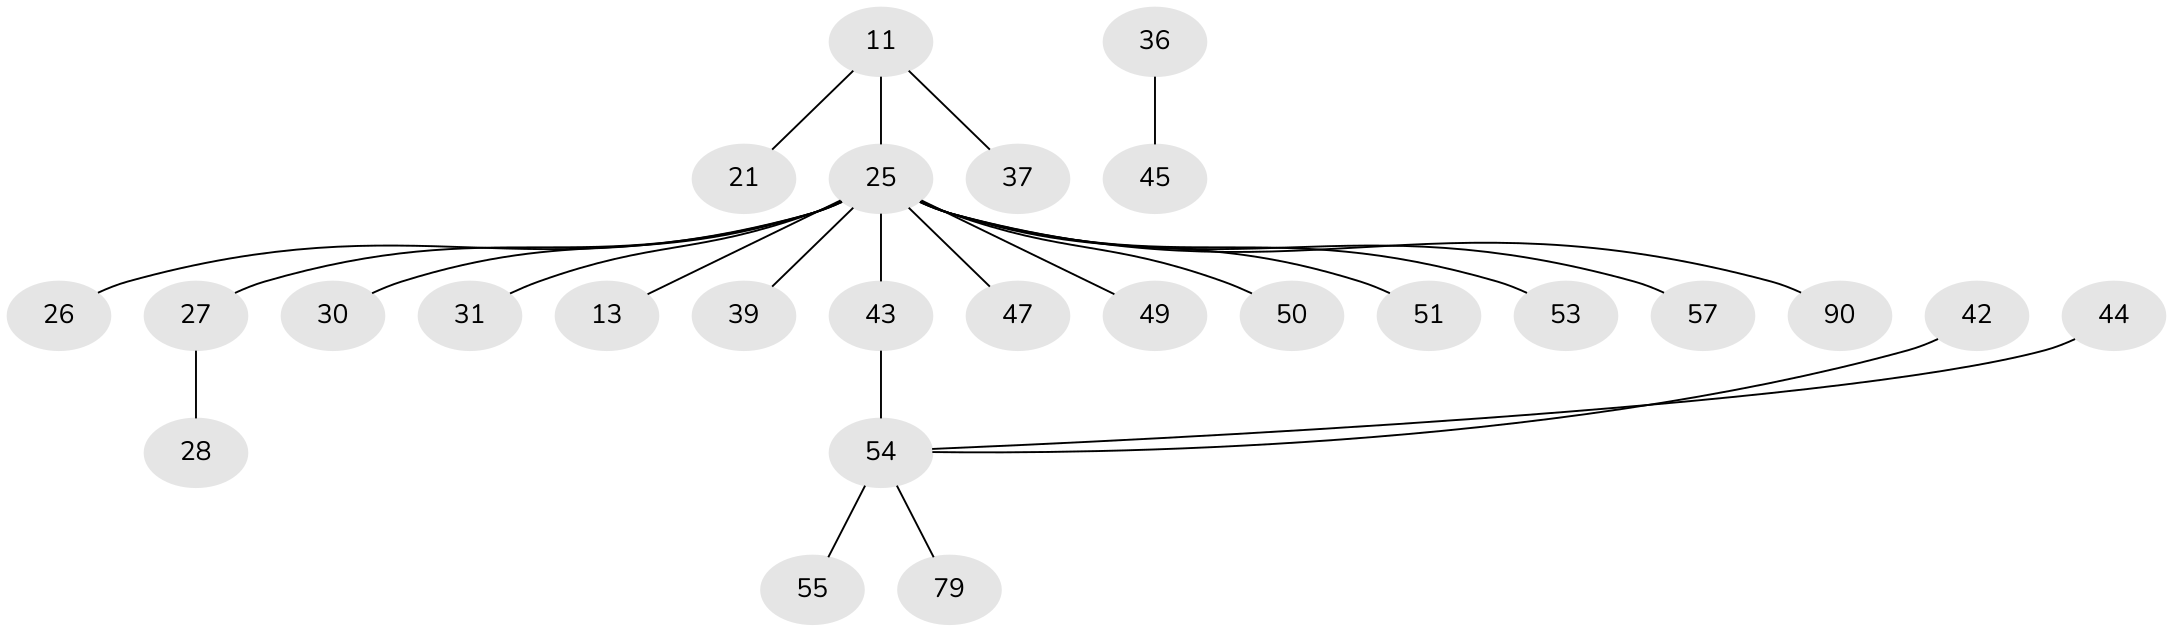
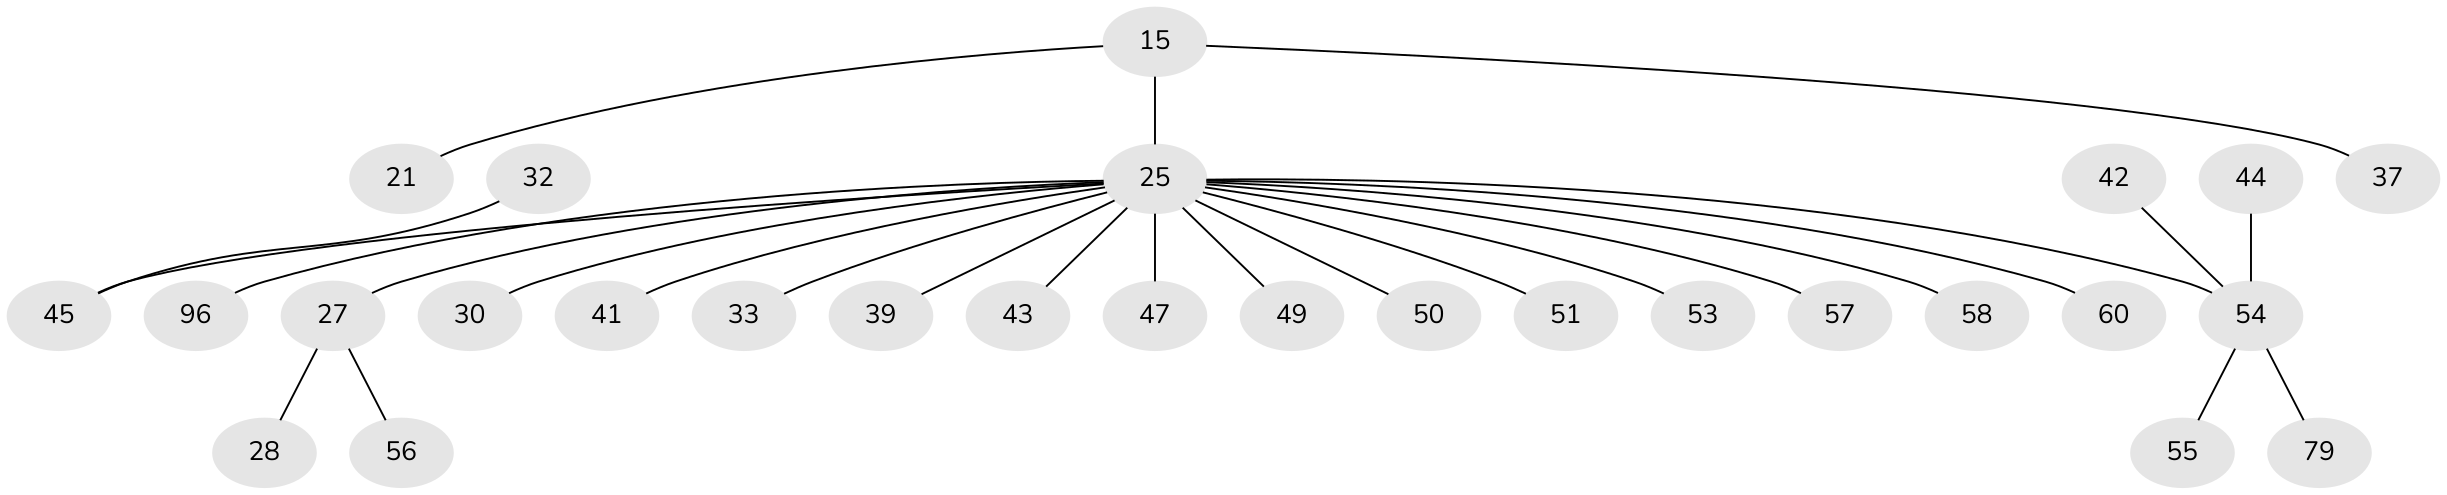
(881, 42) -> (1155, 42)
(1155, 42) -> (538, 179)
none -> (598, 219)
(59, 316) -> (196, 316)
(470, 316) -> (607, 316)
(607, 316) -> (744, 316)
(1840, 316) -> (2114, 316)
none -> (1977, 316)
(881, 385) -> (1714, 201)
none -> (401, 453)
